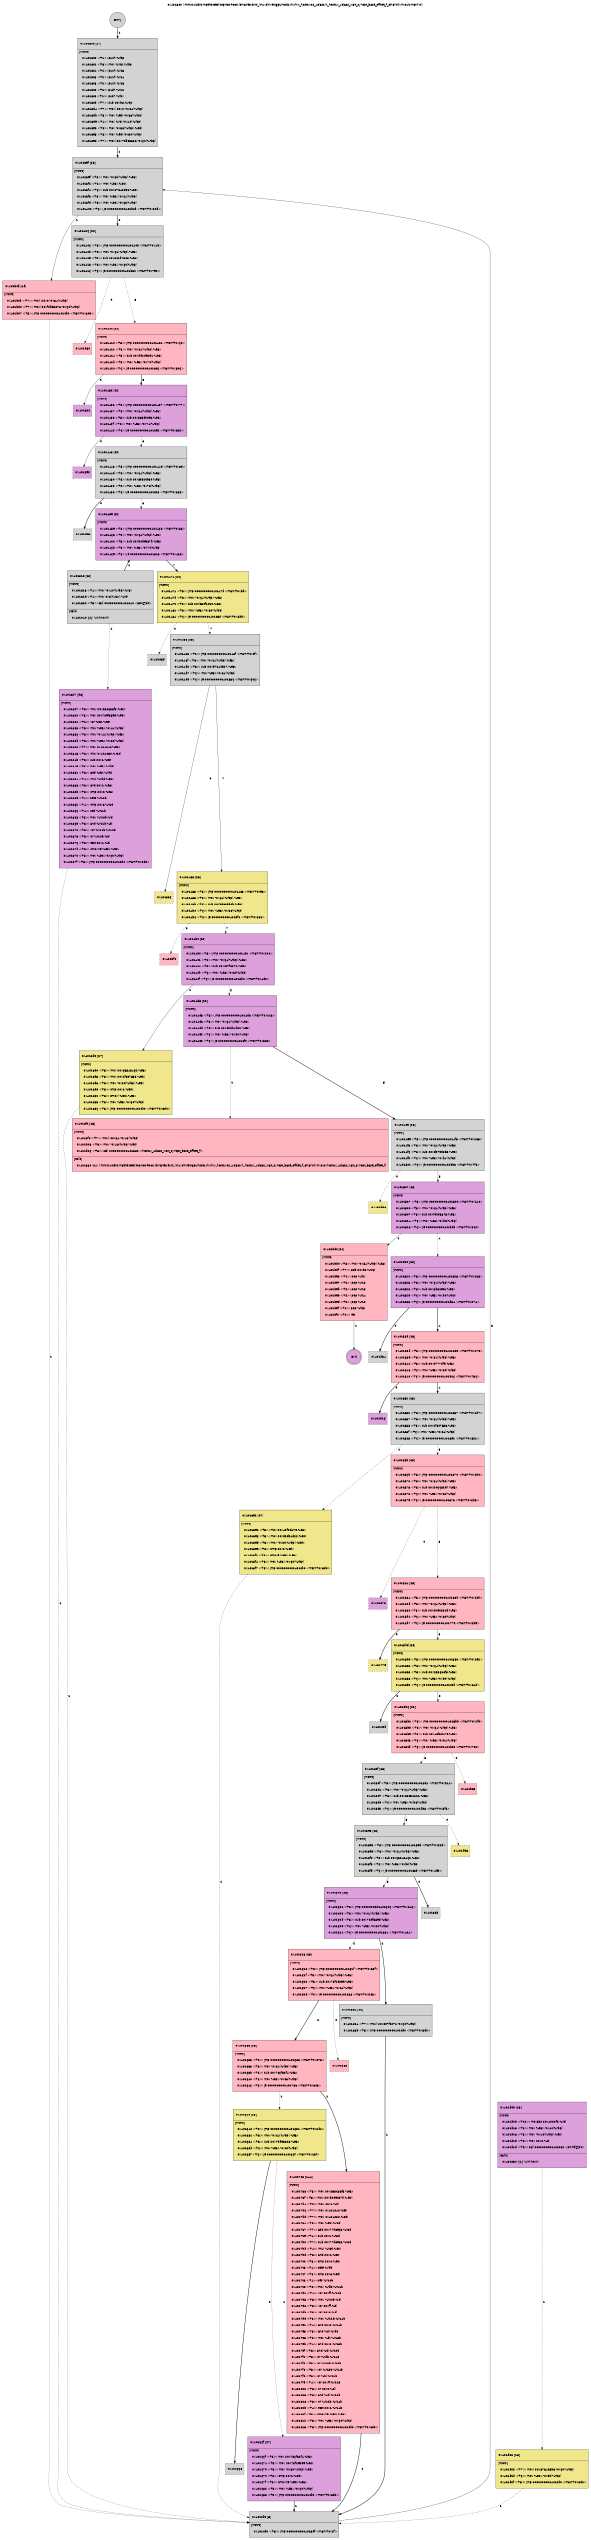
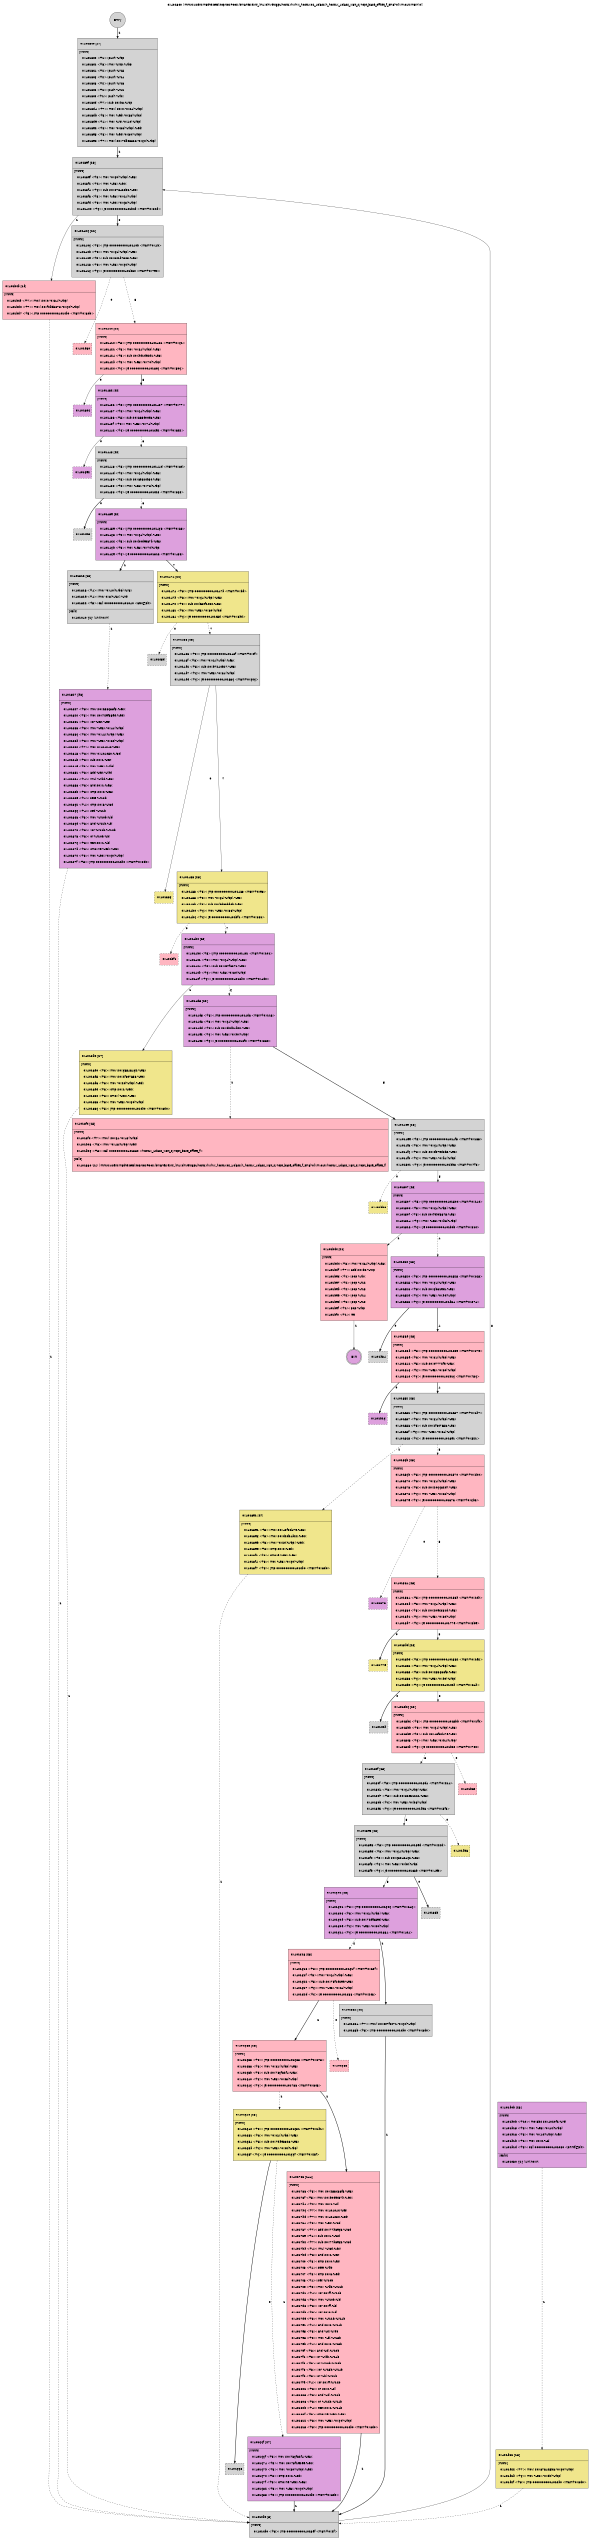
(126, 566) -> (123, 564)
